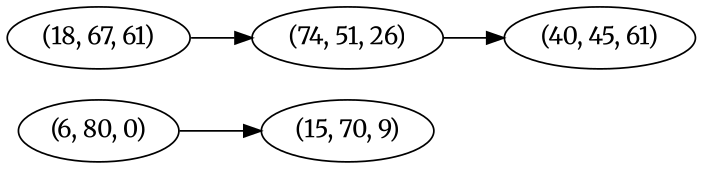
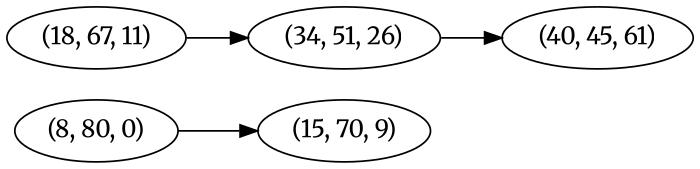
(99, 38) -> (96, 38)
(348, 38) -> (344, 38)
(99, 131) -> (96, 131)
